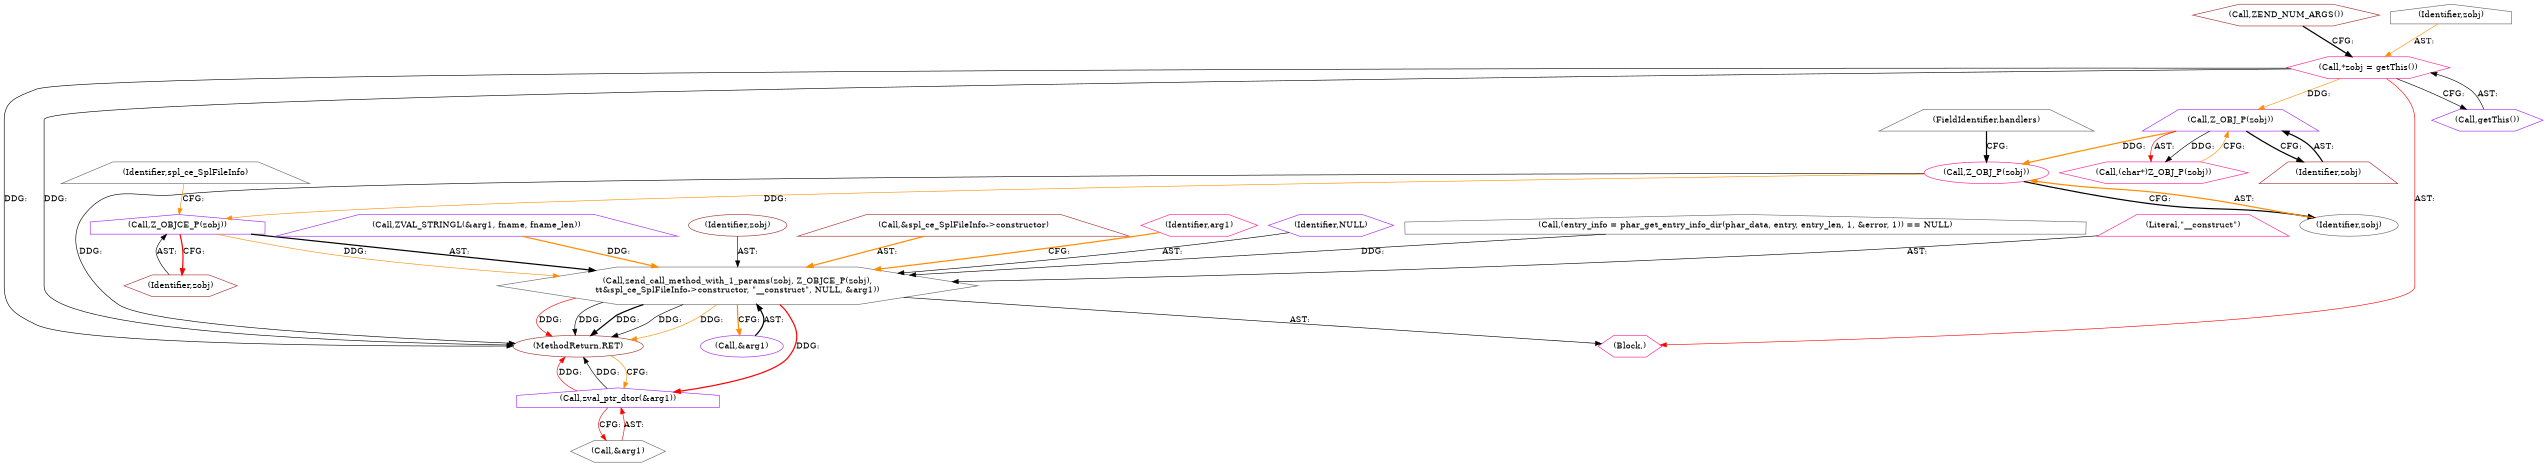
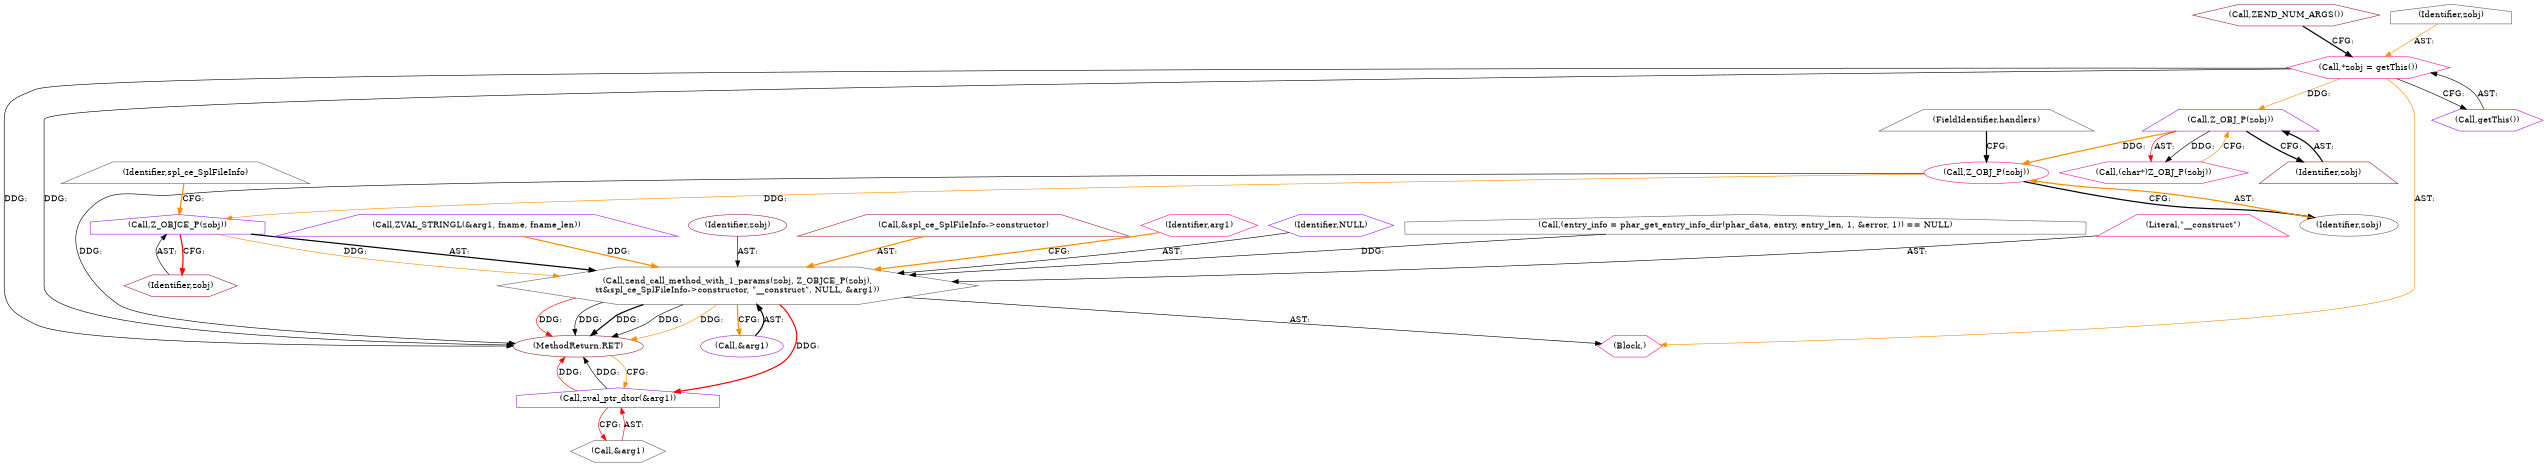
(182, 199) -> (182, 199)
(2152, 325) -> (2152, 325)
